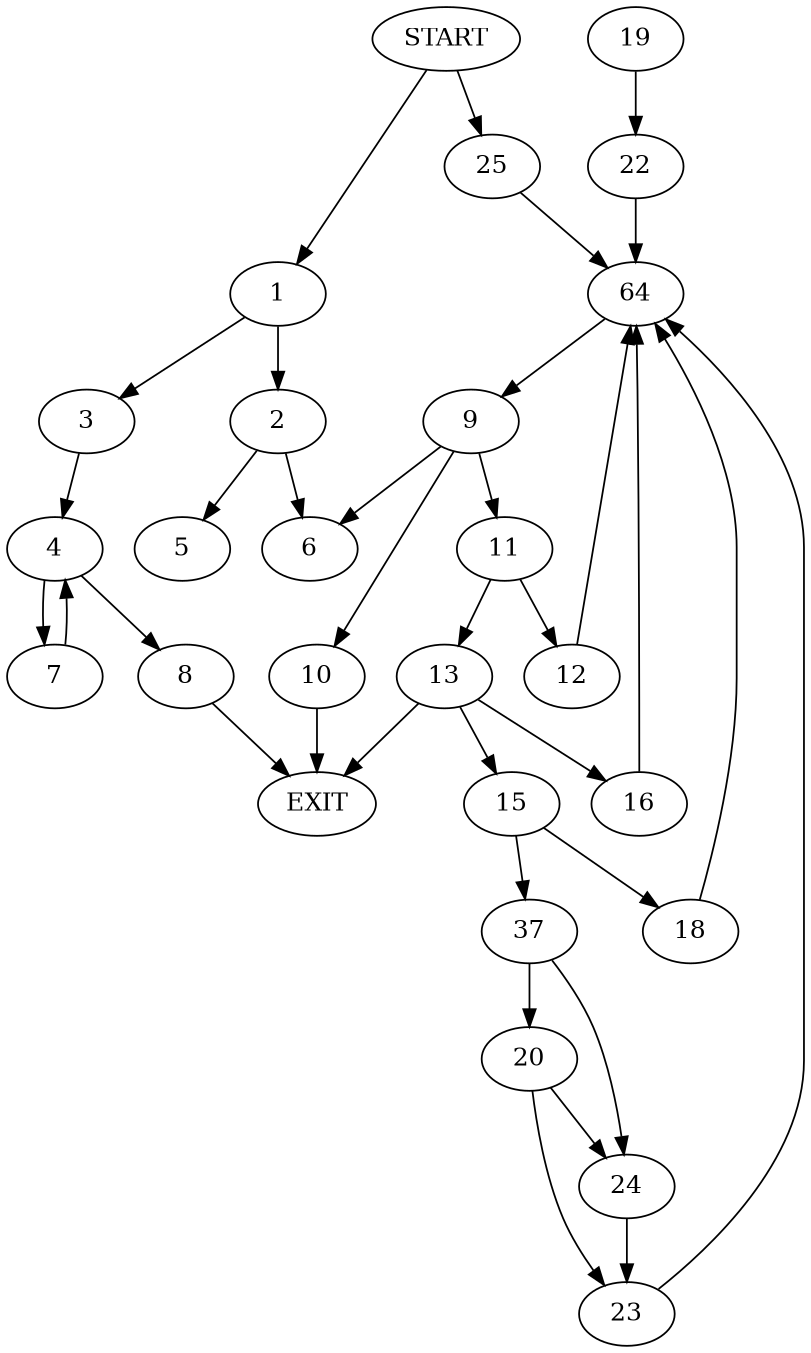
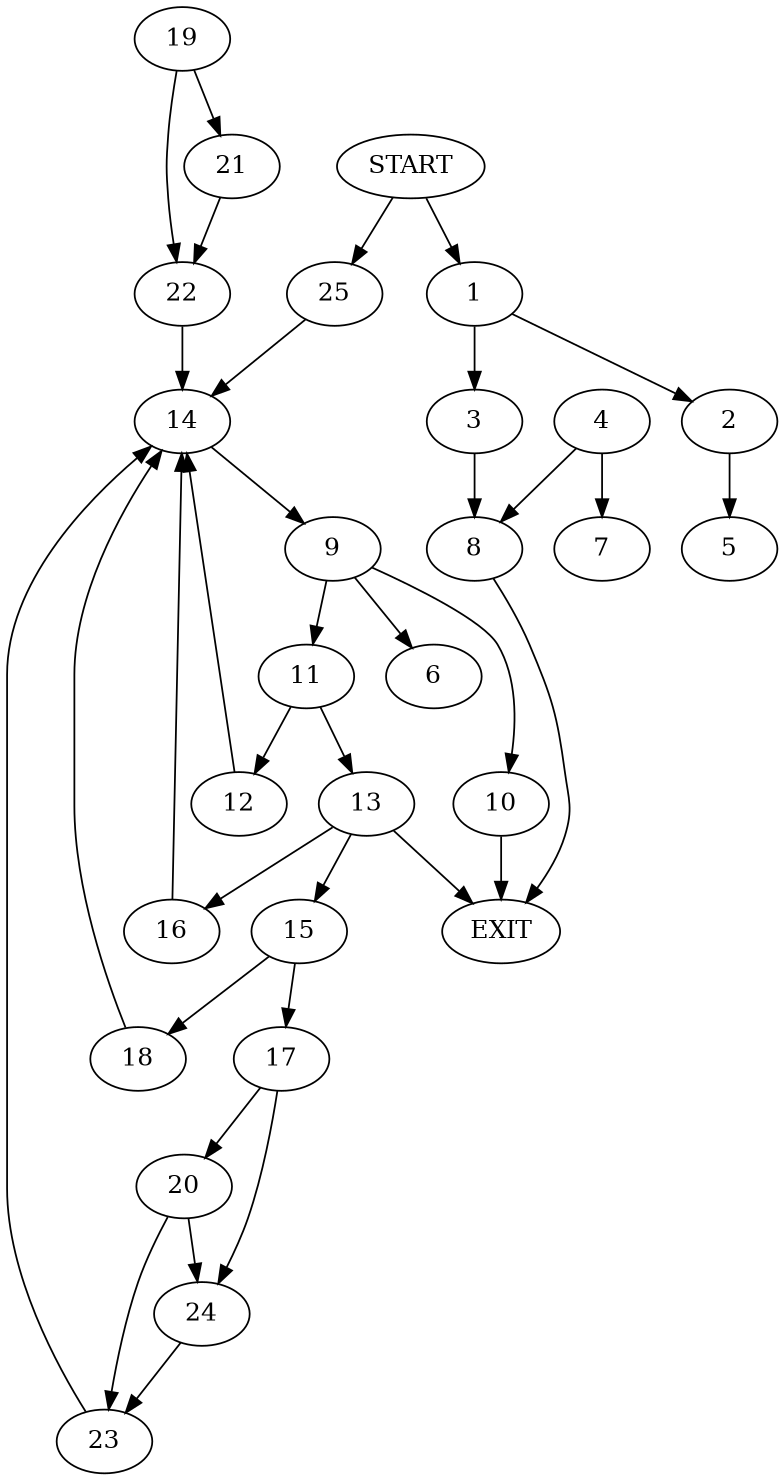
none -> (232, 166)
(636, 294) -> (182, 421)
(73, 477) -> (475, 477)
(292, 477) -> none
(67, 621) -> none
(529, 931) -> (282, 1059)
